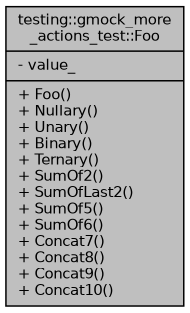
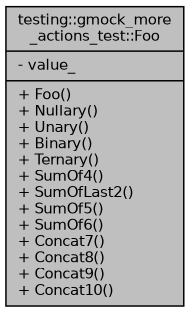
(61, 176) -> (61, 176)
